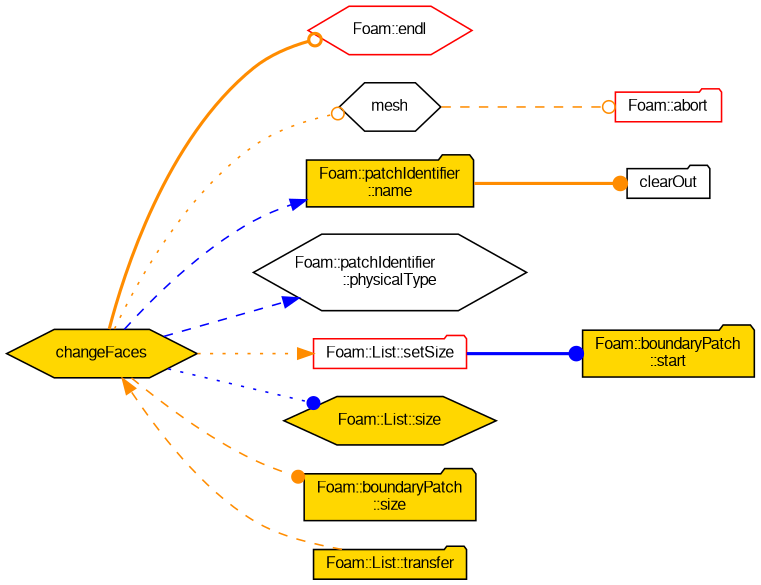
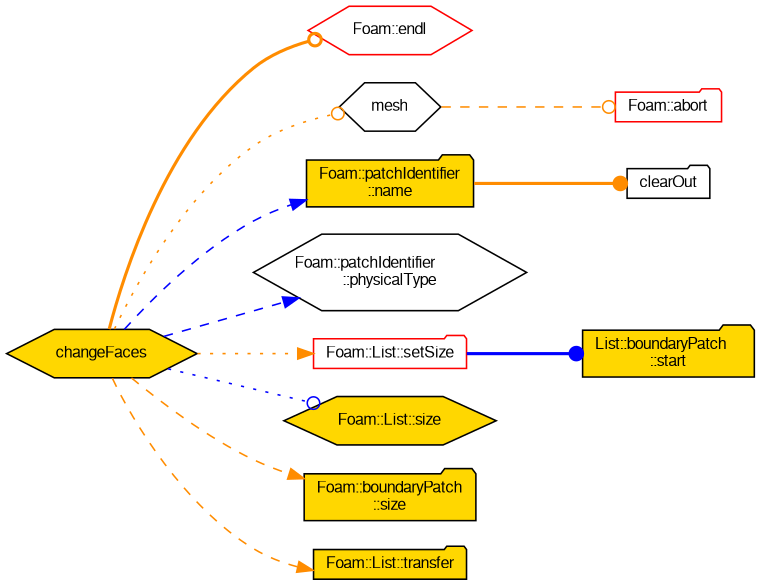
(668, 354) -> (668, 354)
(238, 385) -> (238, 385)
(206, 433) -> (206, 433)
(219, 495) -> (187, 491)
